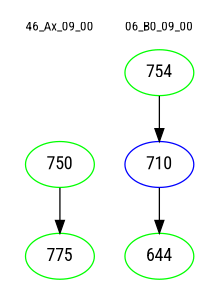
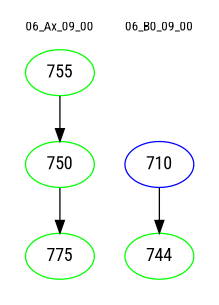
(60, 27) -> (60, 27)
none -> (60, 73)
(159, 73) -> none
(159, 256) -> (159, 256)
